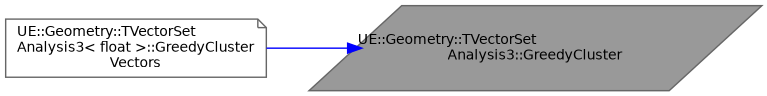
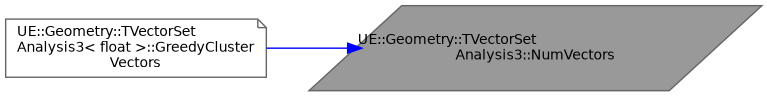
(535, 48) -> (535, 48)
